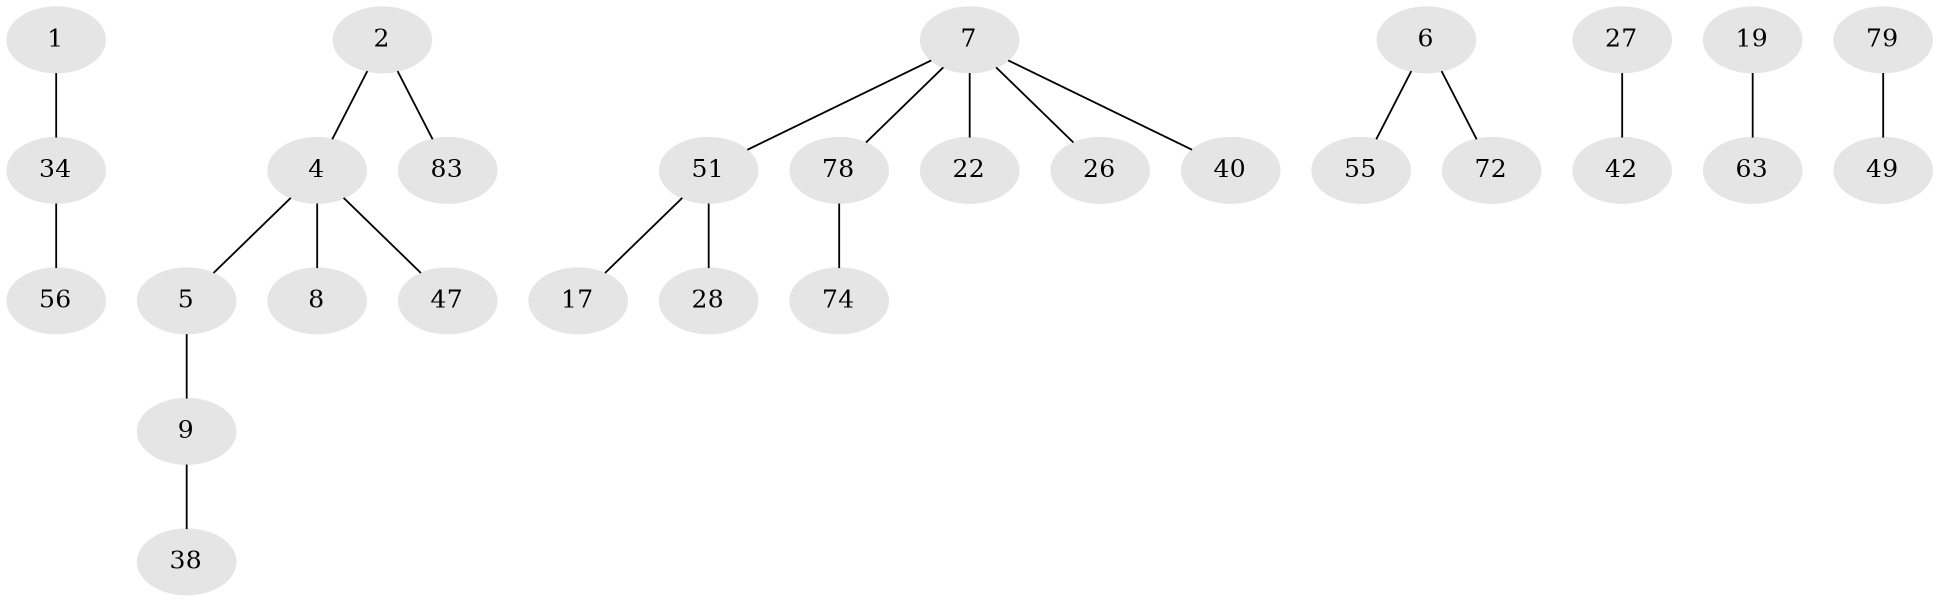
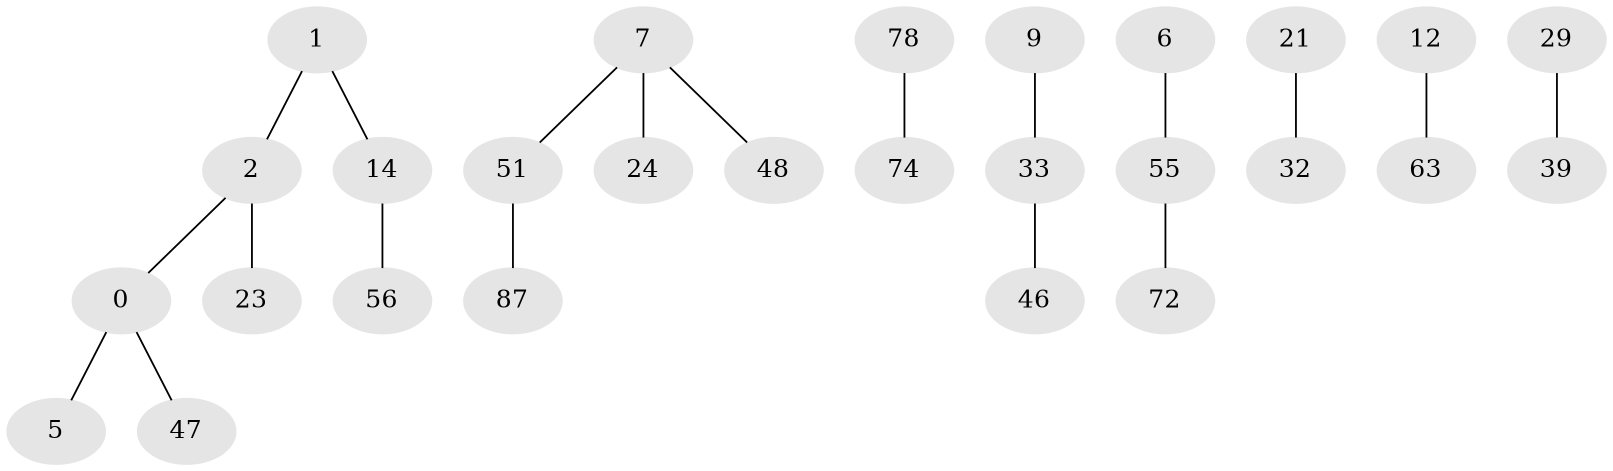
(1622, 40) -> (1296, 40)
(1753, 40) -> (1426, 40)
(1883, 40) -> (1557, 40)
none -> (285, 105)
(905, 105) -> none
(1459, 105) -> (1165, 236)
(56, 170) -> (382, 170)
(317, 170) -> (121, 301)
(448, 170) -> (252, 301)
(970, 170) -> none
(1100, 170) -> (643, 170)
(1231, 170) -> (774, 170)
(1622, 170) -> (1296, 170)
(1883, 170) -> (1557, 170)
(317, 301) -> none
(578, 301) -> (513, 301)
(709, 301) -> none
none -> (1035, 301)
(187, 366) -> none
(187, 562) -> (1035, 170)
